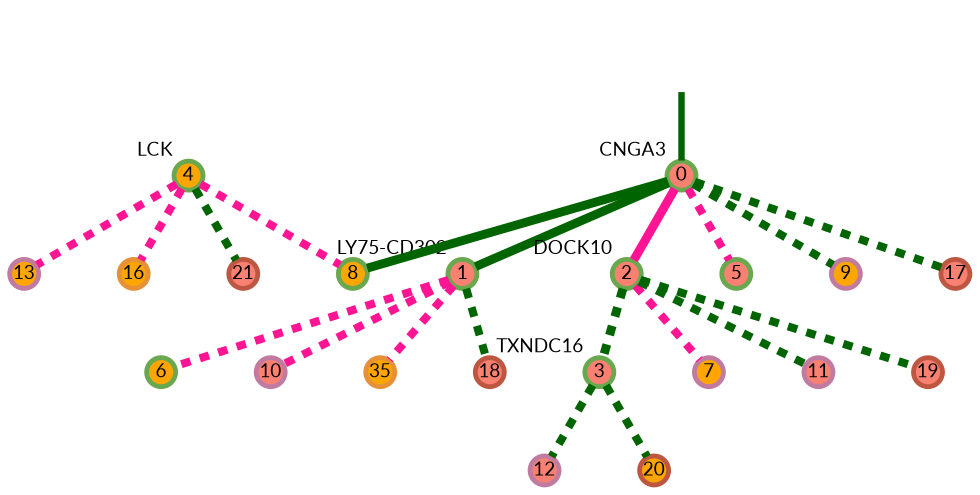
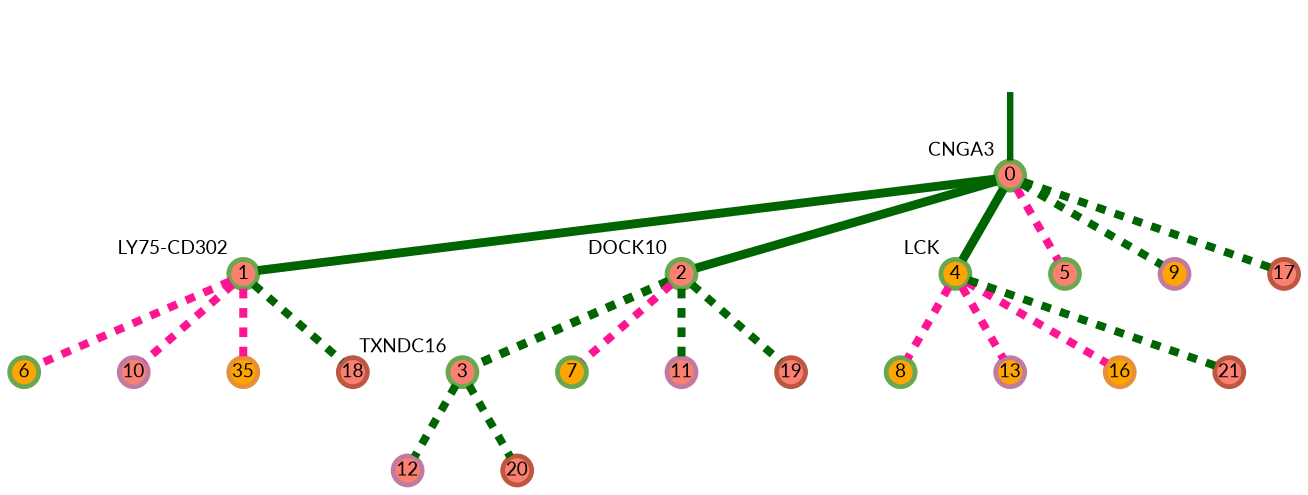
(654, 224) -> (846, 225)
(518, 225) -> (983, 224)
(709, 372) -> (572, 372)
(654, 470) -> (517, 470)
